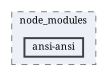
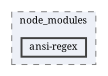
(54, 47) -> (54, 47)
